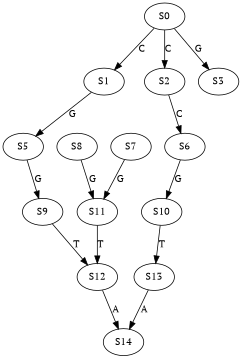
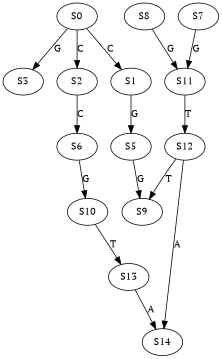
(68, 242) -> (164, 176)
